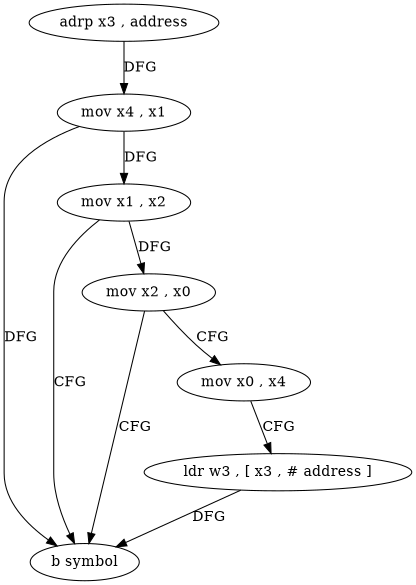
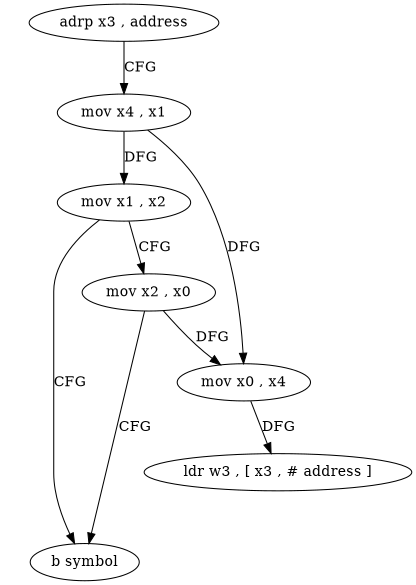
(141, 68) -> (141, 68)
(155, 247) -> (155, 247)
(4, 322) -> (220, 230)
(213, 337) -> (213, 337)
(279, 427) -> (279, 427)
(183, 516) -> none
